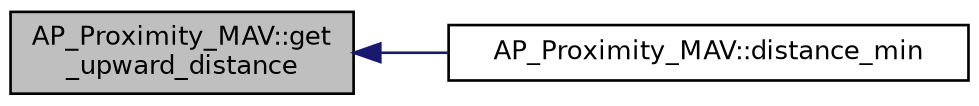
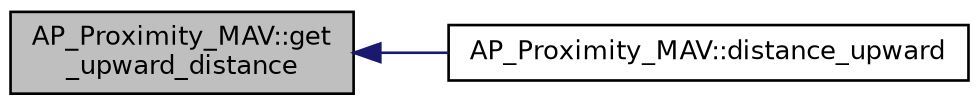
(709, 53) -> (709, 53)
